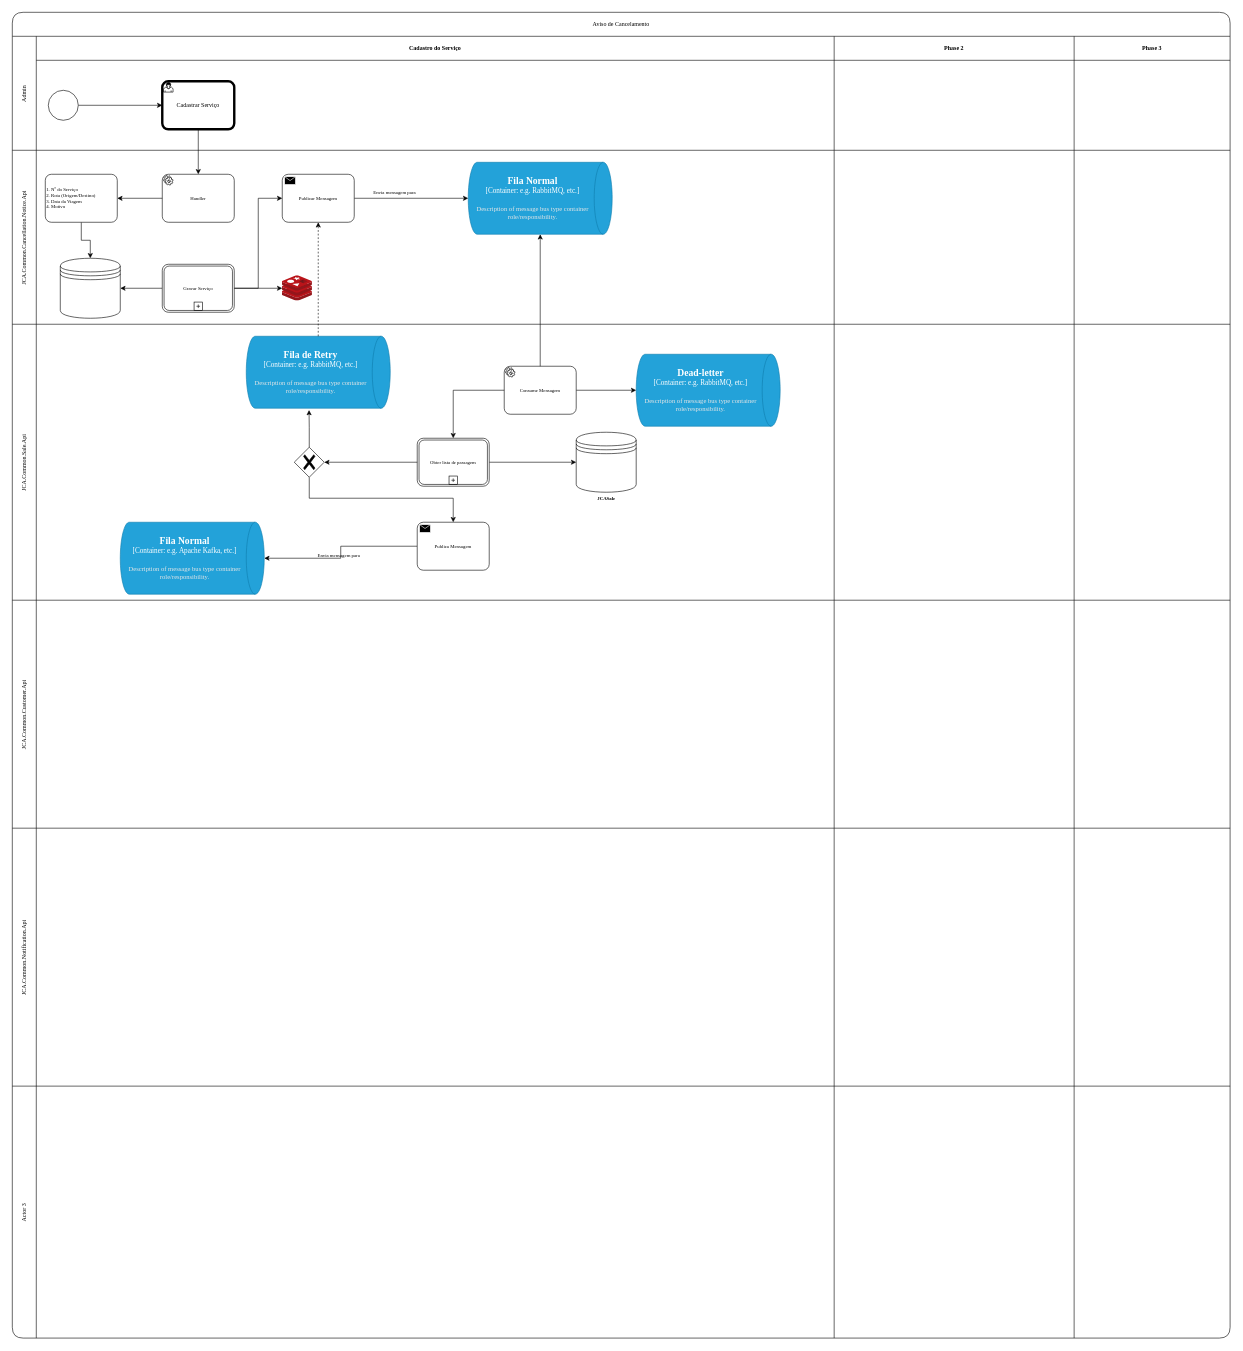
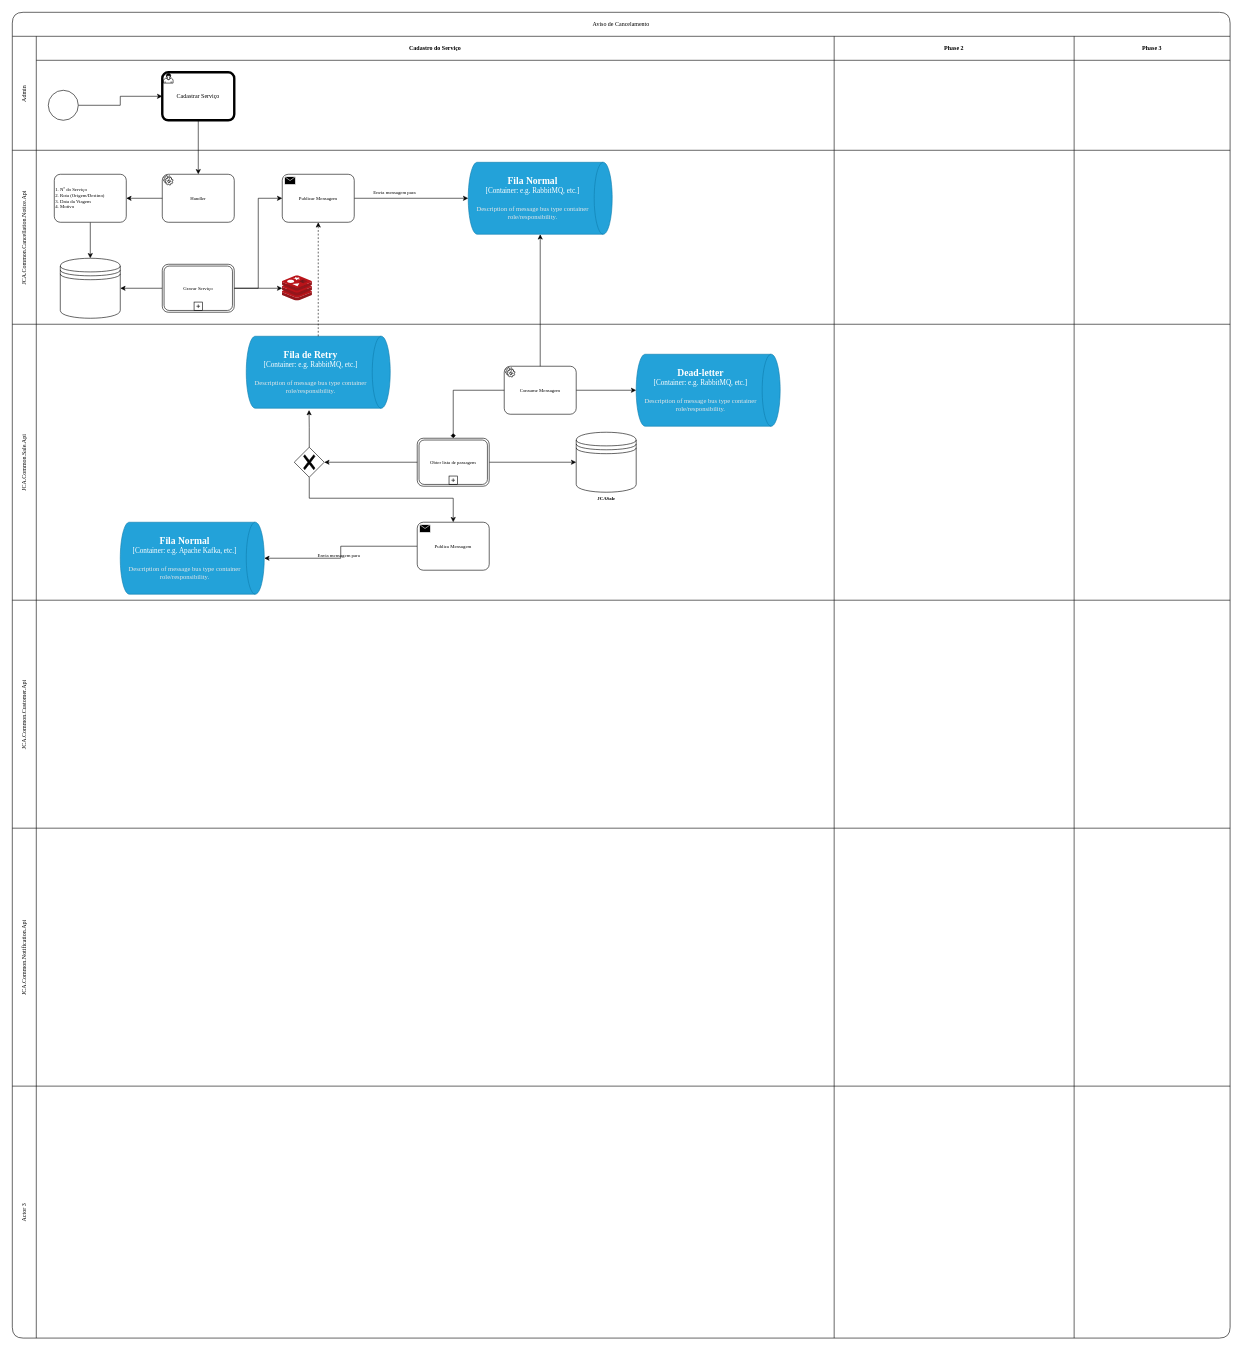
(198, 105) -> (198, 96)
(81, 198) -> (90, 198)
(453, 432) -> (453, 432)
